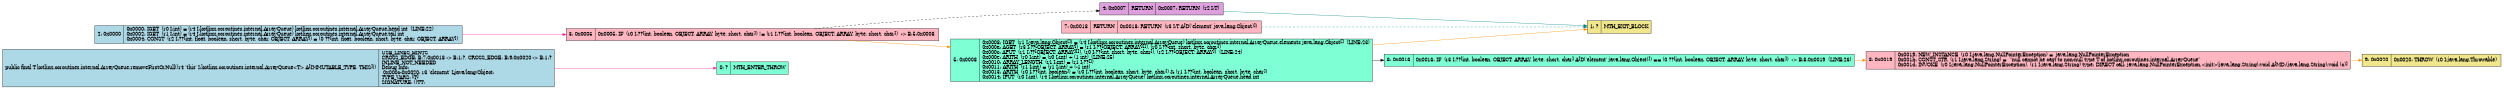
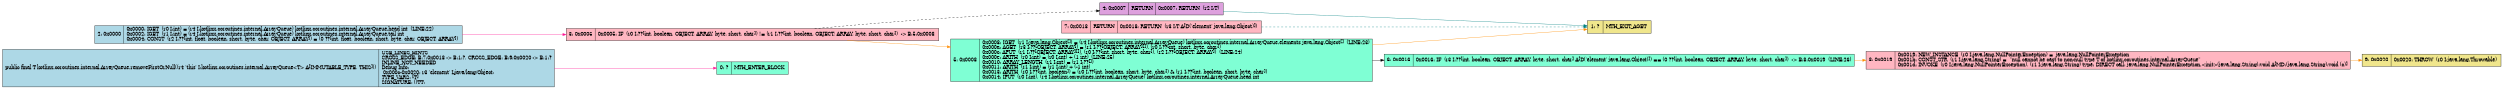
(1626, 27) -> (1626, 27)
(759, 68) -> (759, 68)
